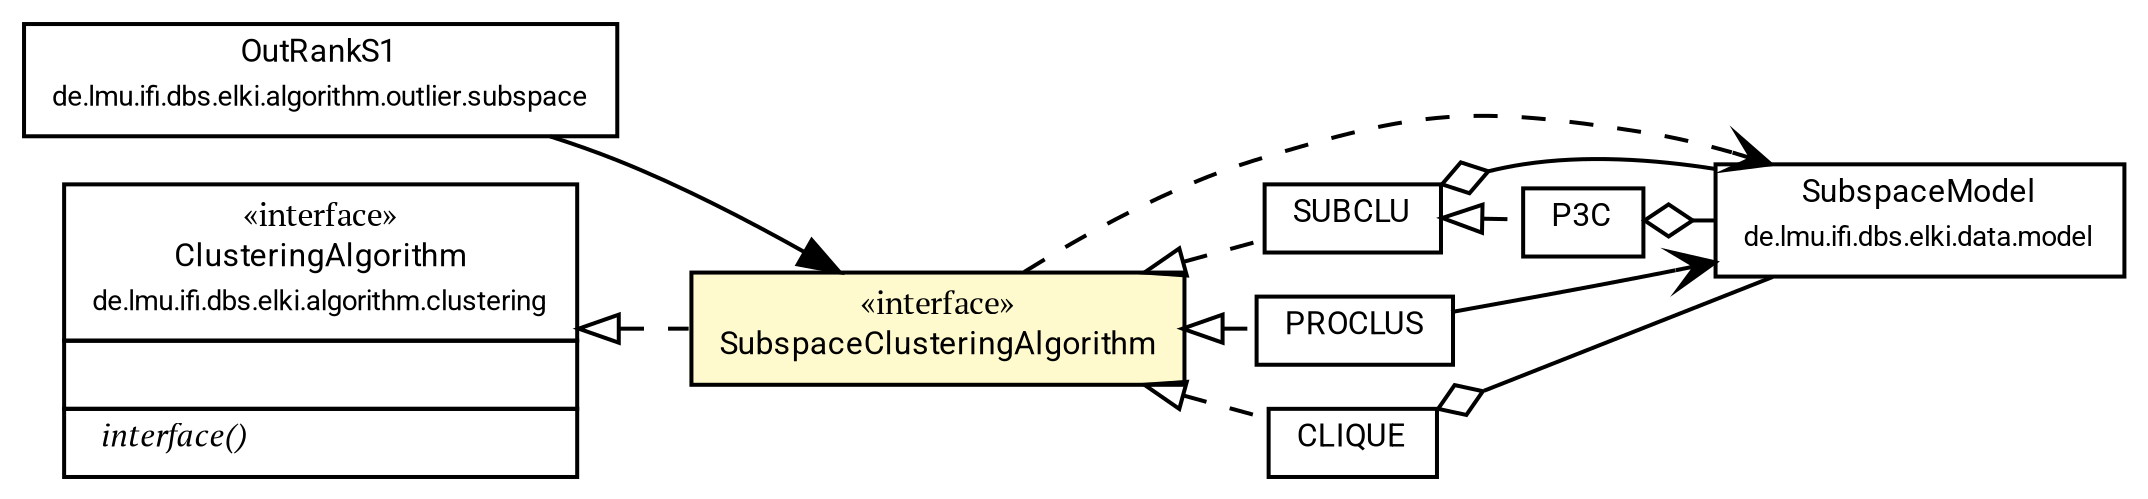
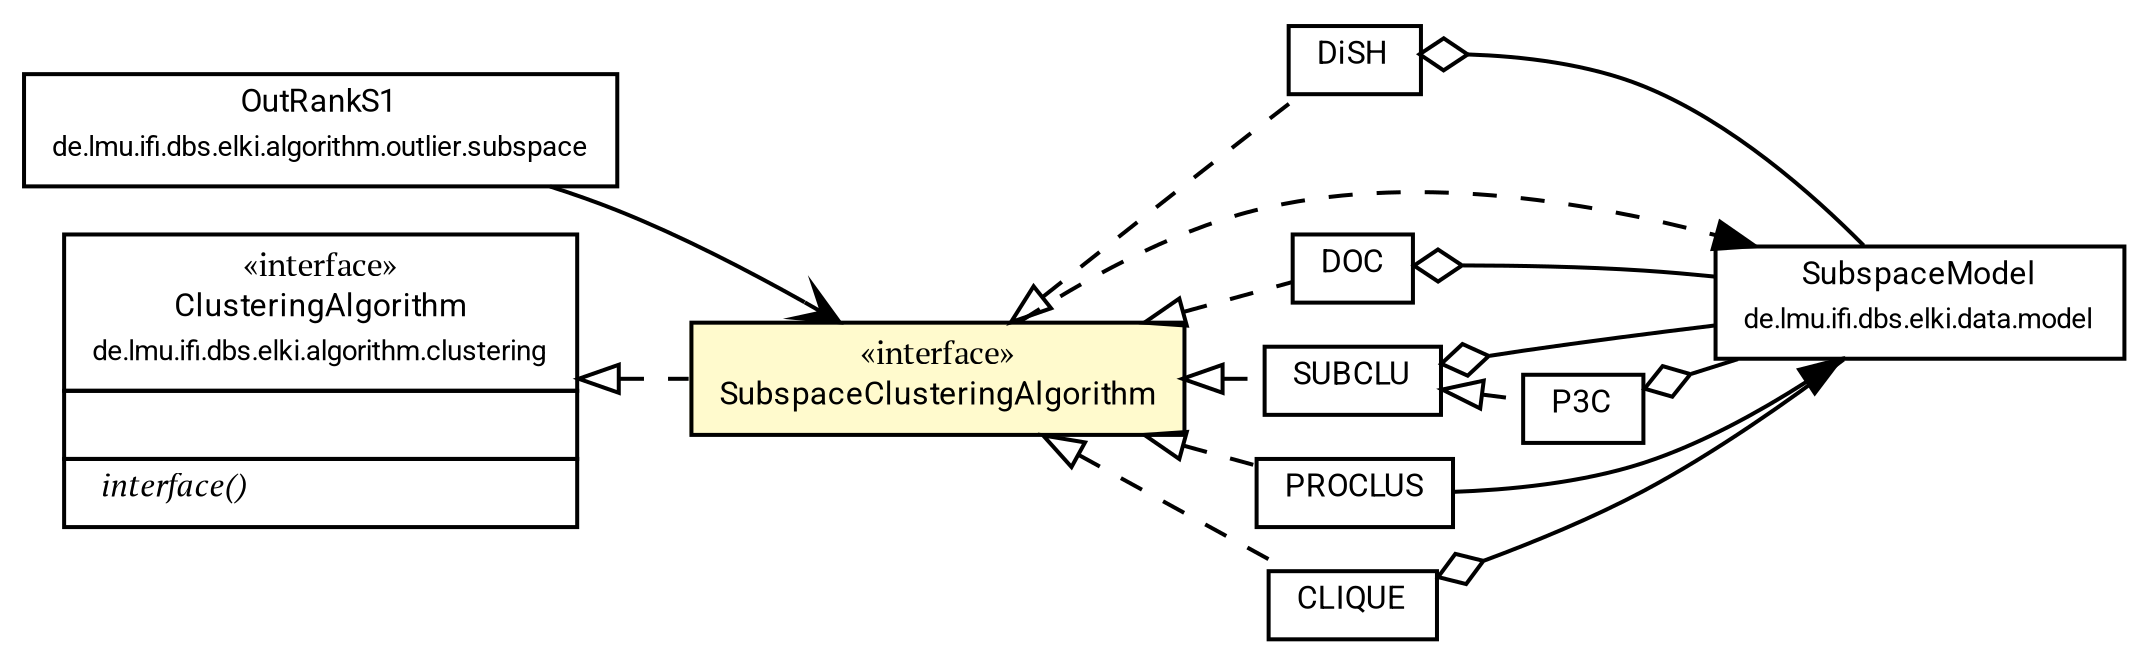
none -> (1353, 58)
(1365, 130) -> (1356, 195)
(680, 188) -> (680, 238)
none -> (1353, 267)
(1563, 292) -> (1638, 465)
